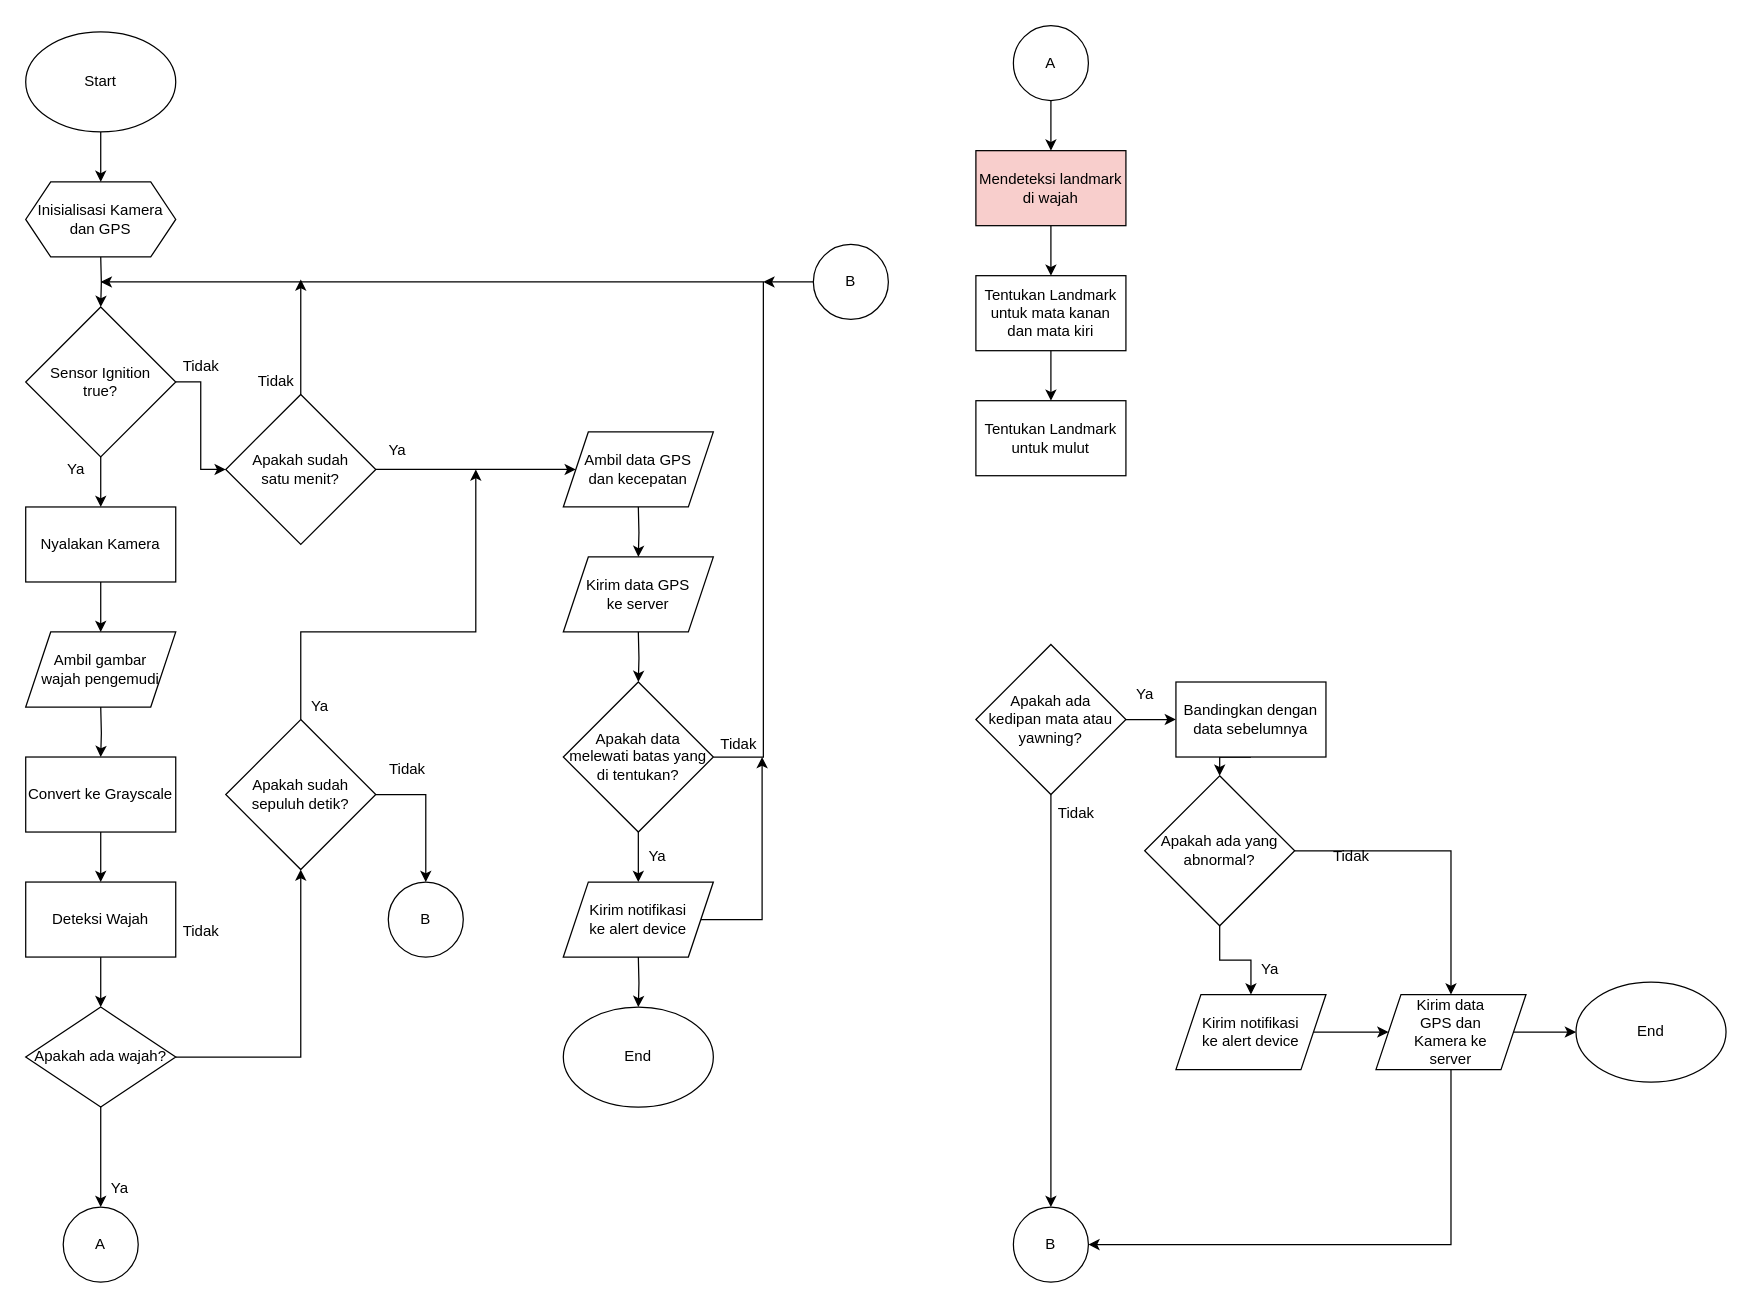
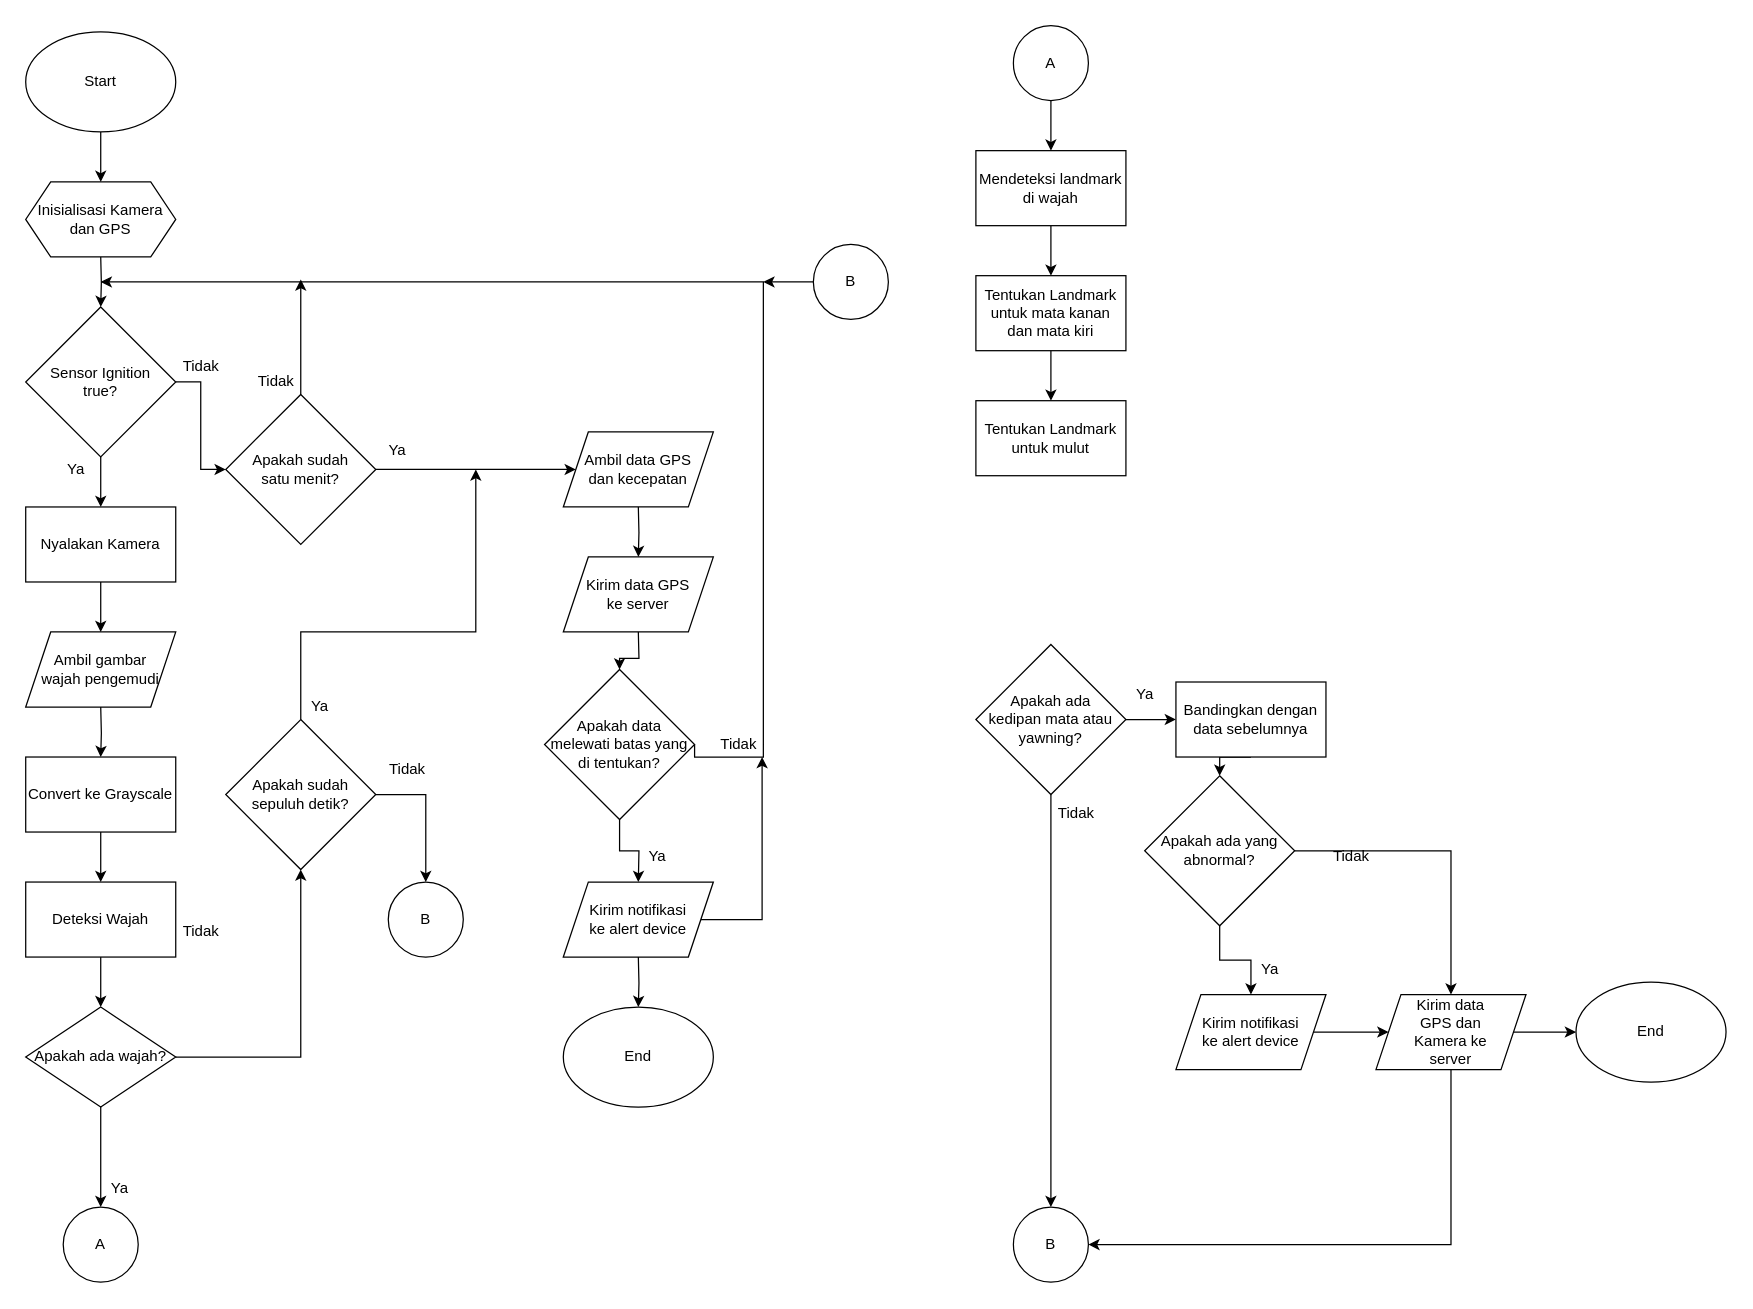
(1051, 188) -> (1051, 188)
(638, 757) -> (619, 744)
